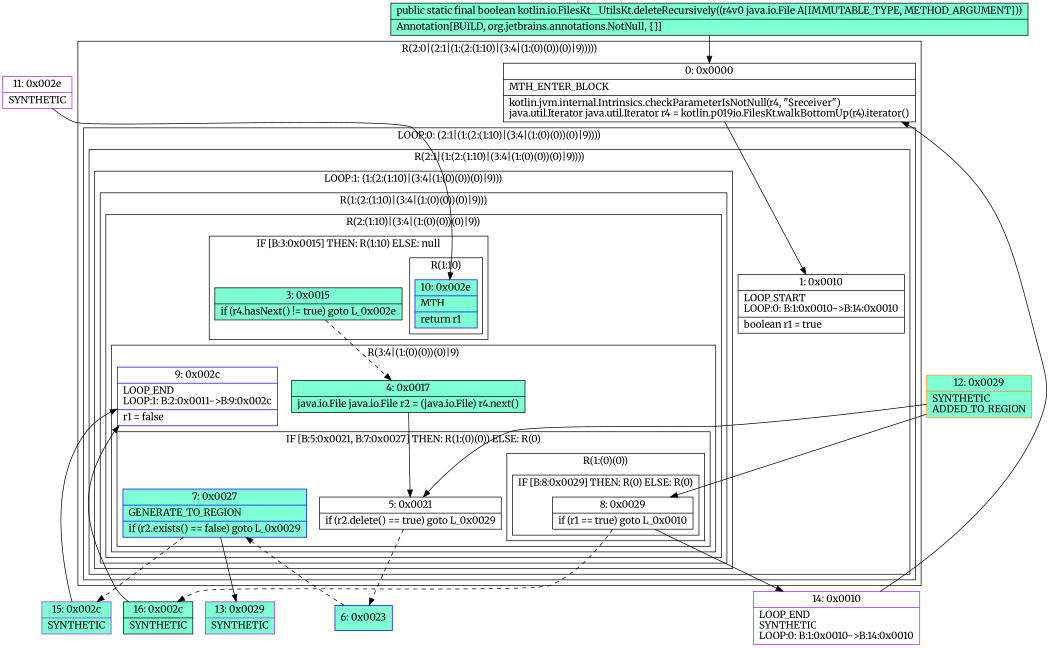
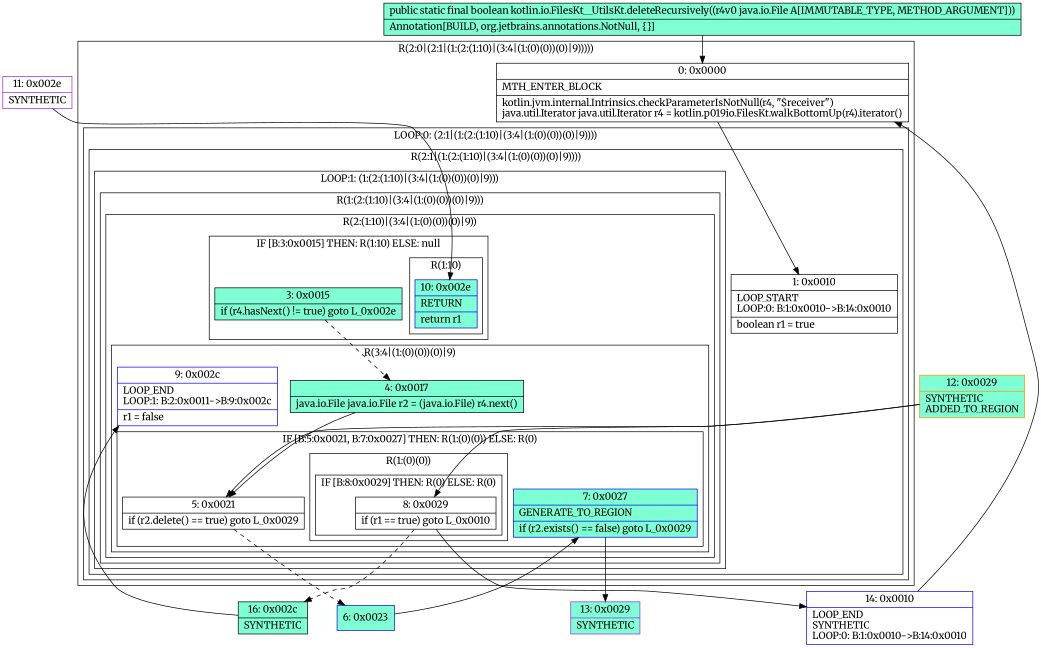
(433, 304) -> (442, 304)
(297, 574) -> (489, 592)
(76, 618) -> none
(837, 618) -> (890, 618)
